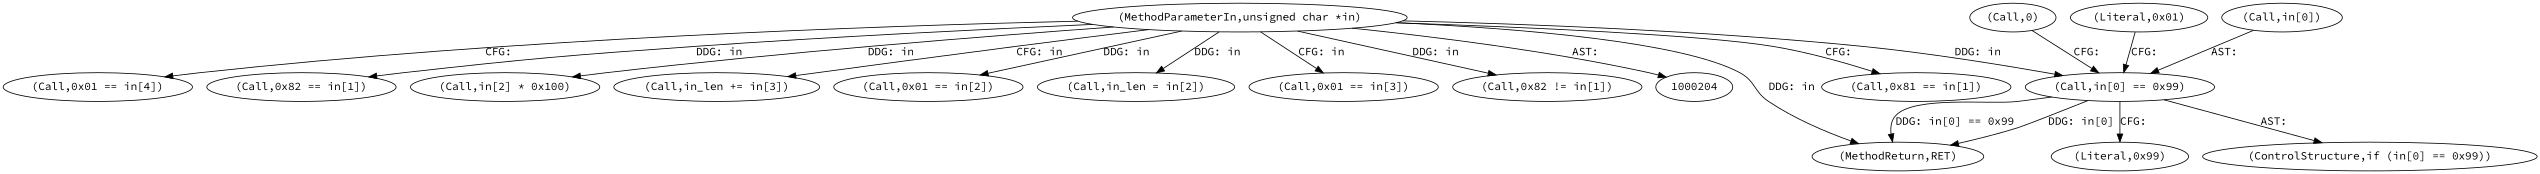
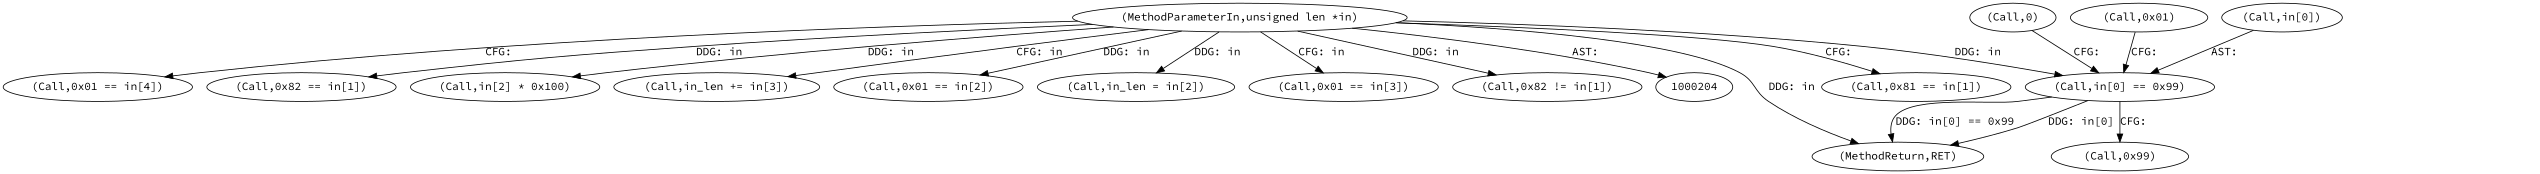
(1240, 18) -> (1240, 18)
(2139, 18) -> (2139, 18)
(2120, 157) -> (2120, 157)
(2370, 157) -> none
